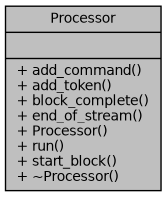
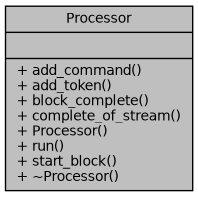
(80, 116) -> (99, 116)
